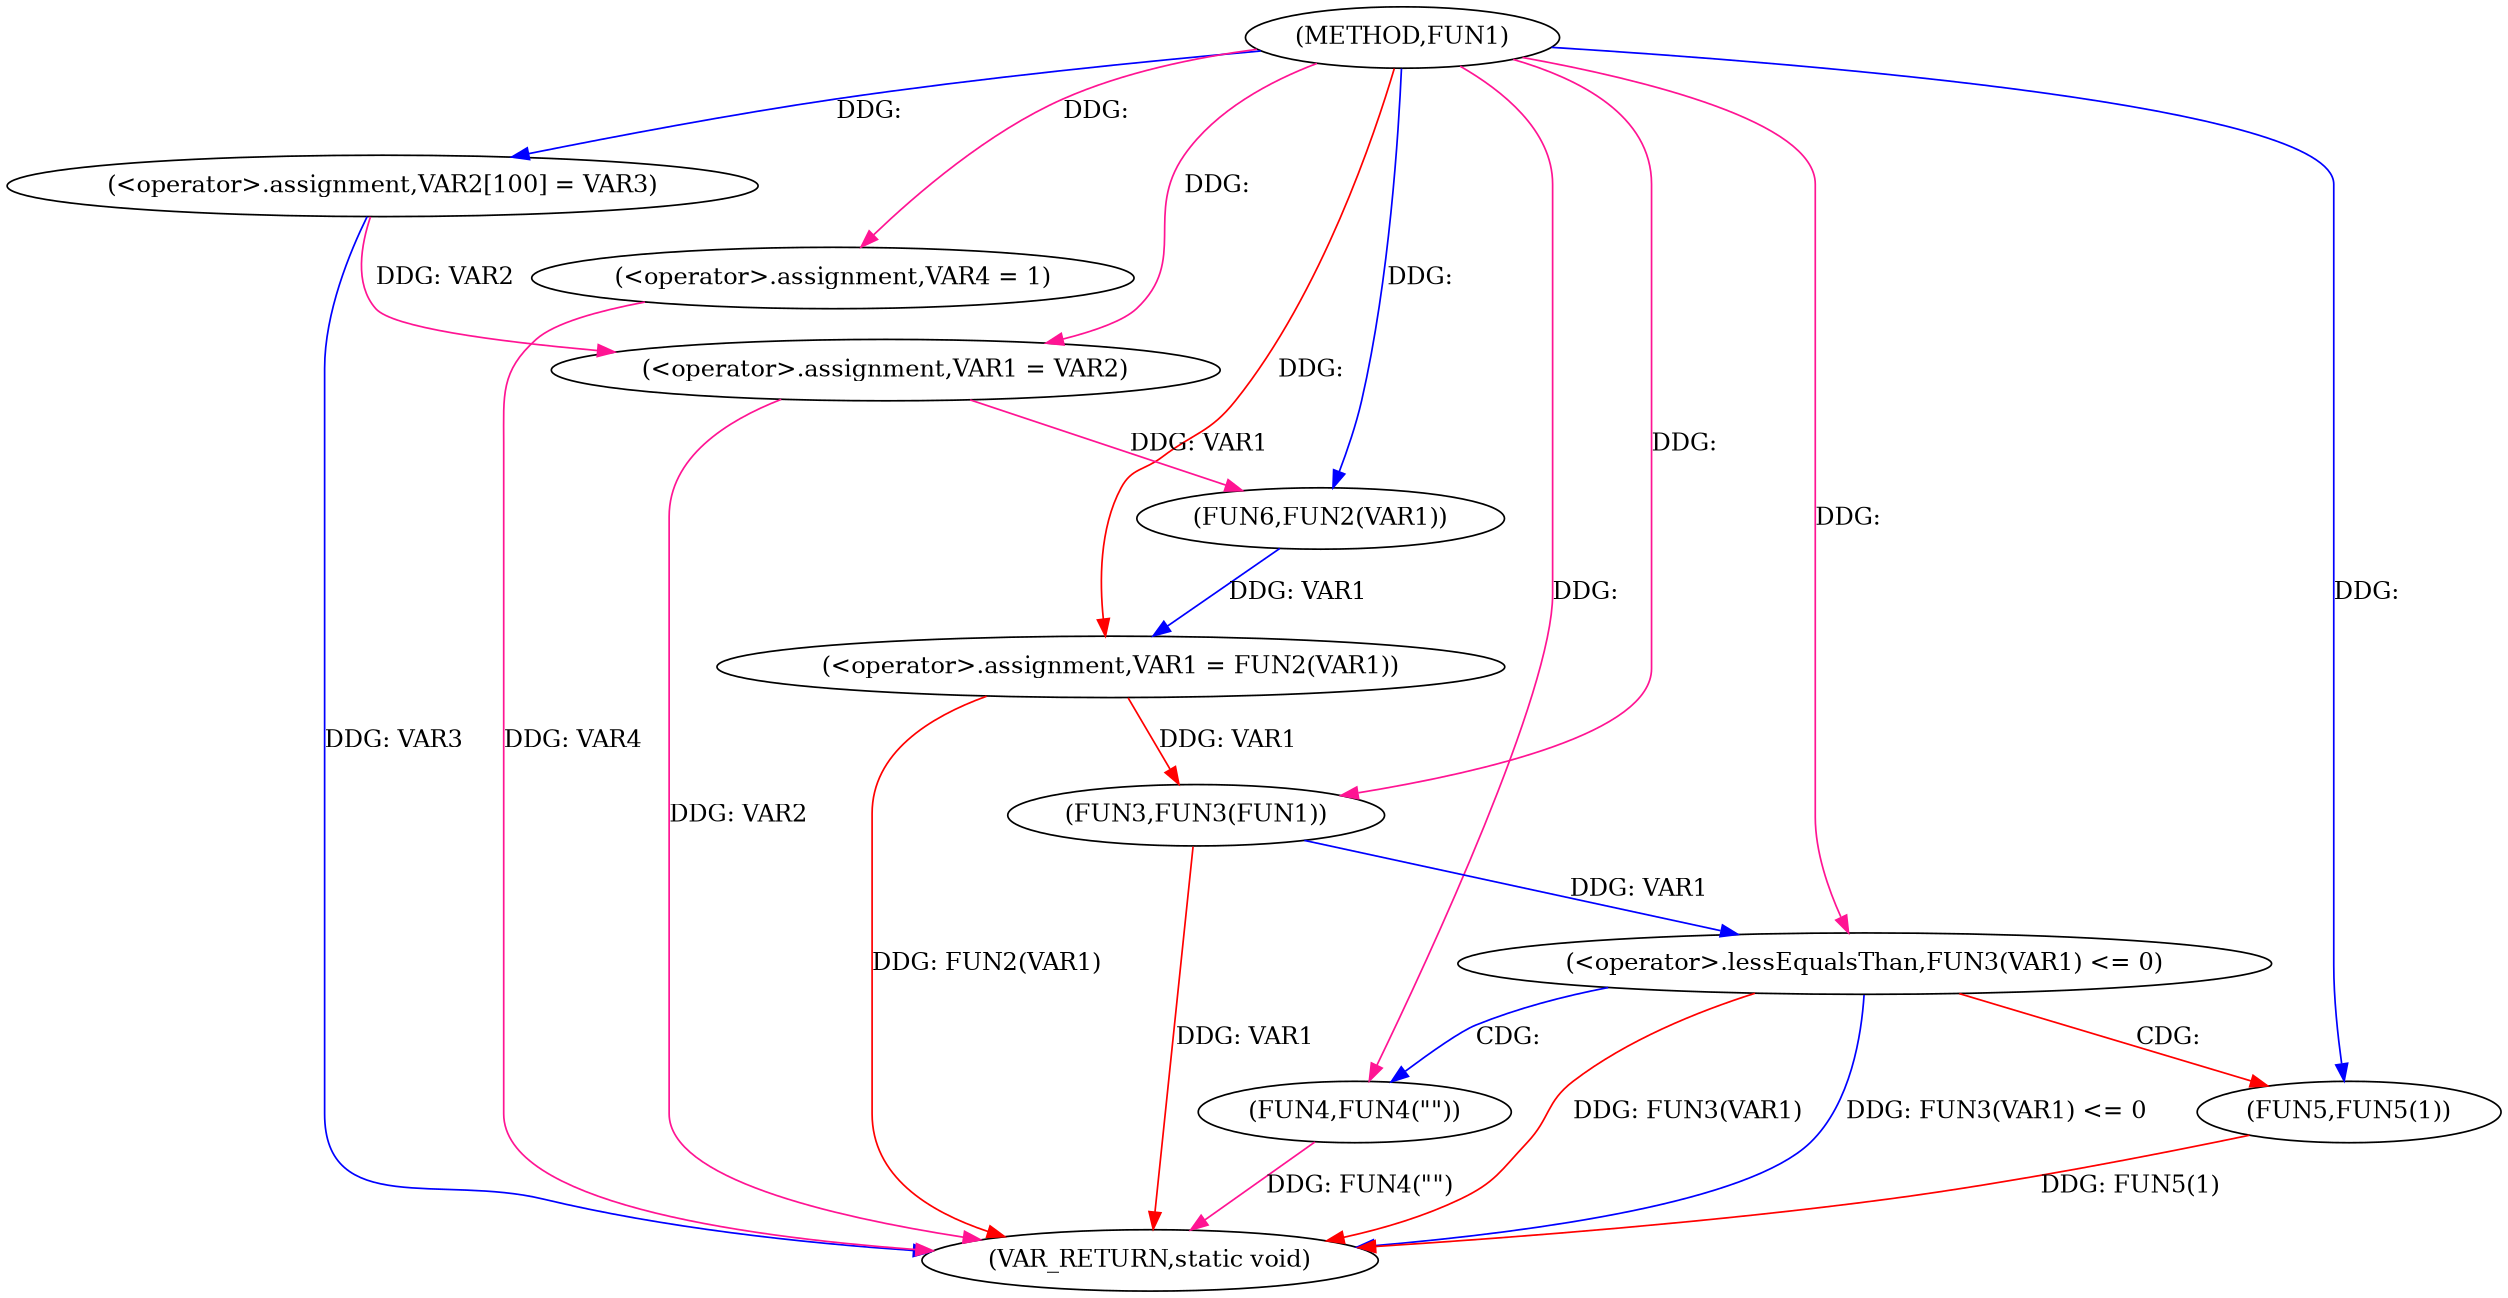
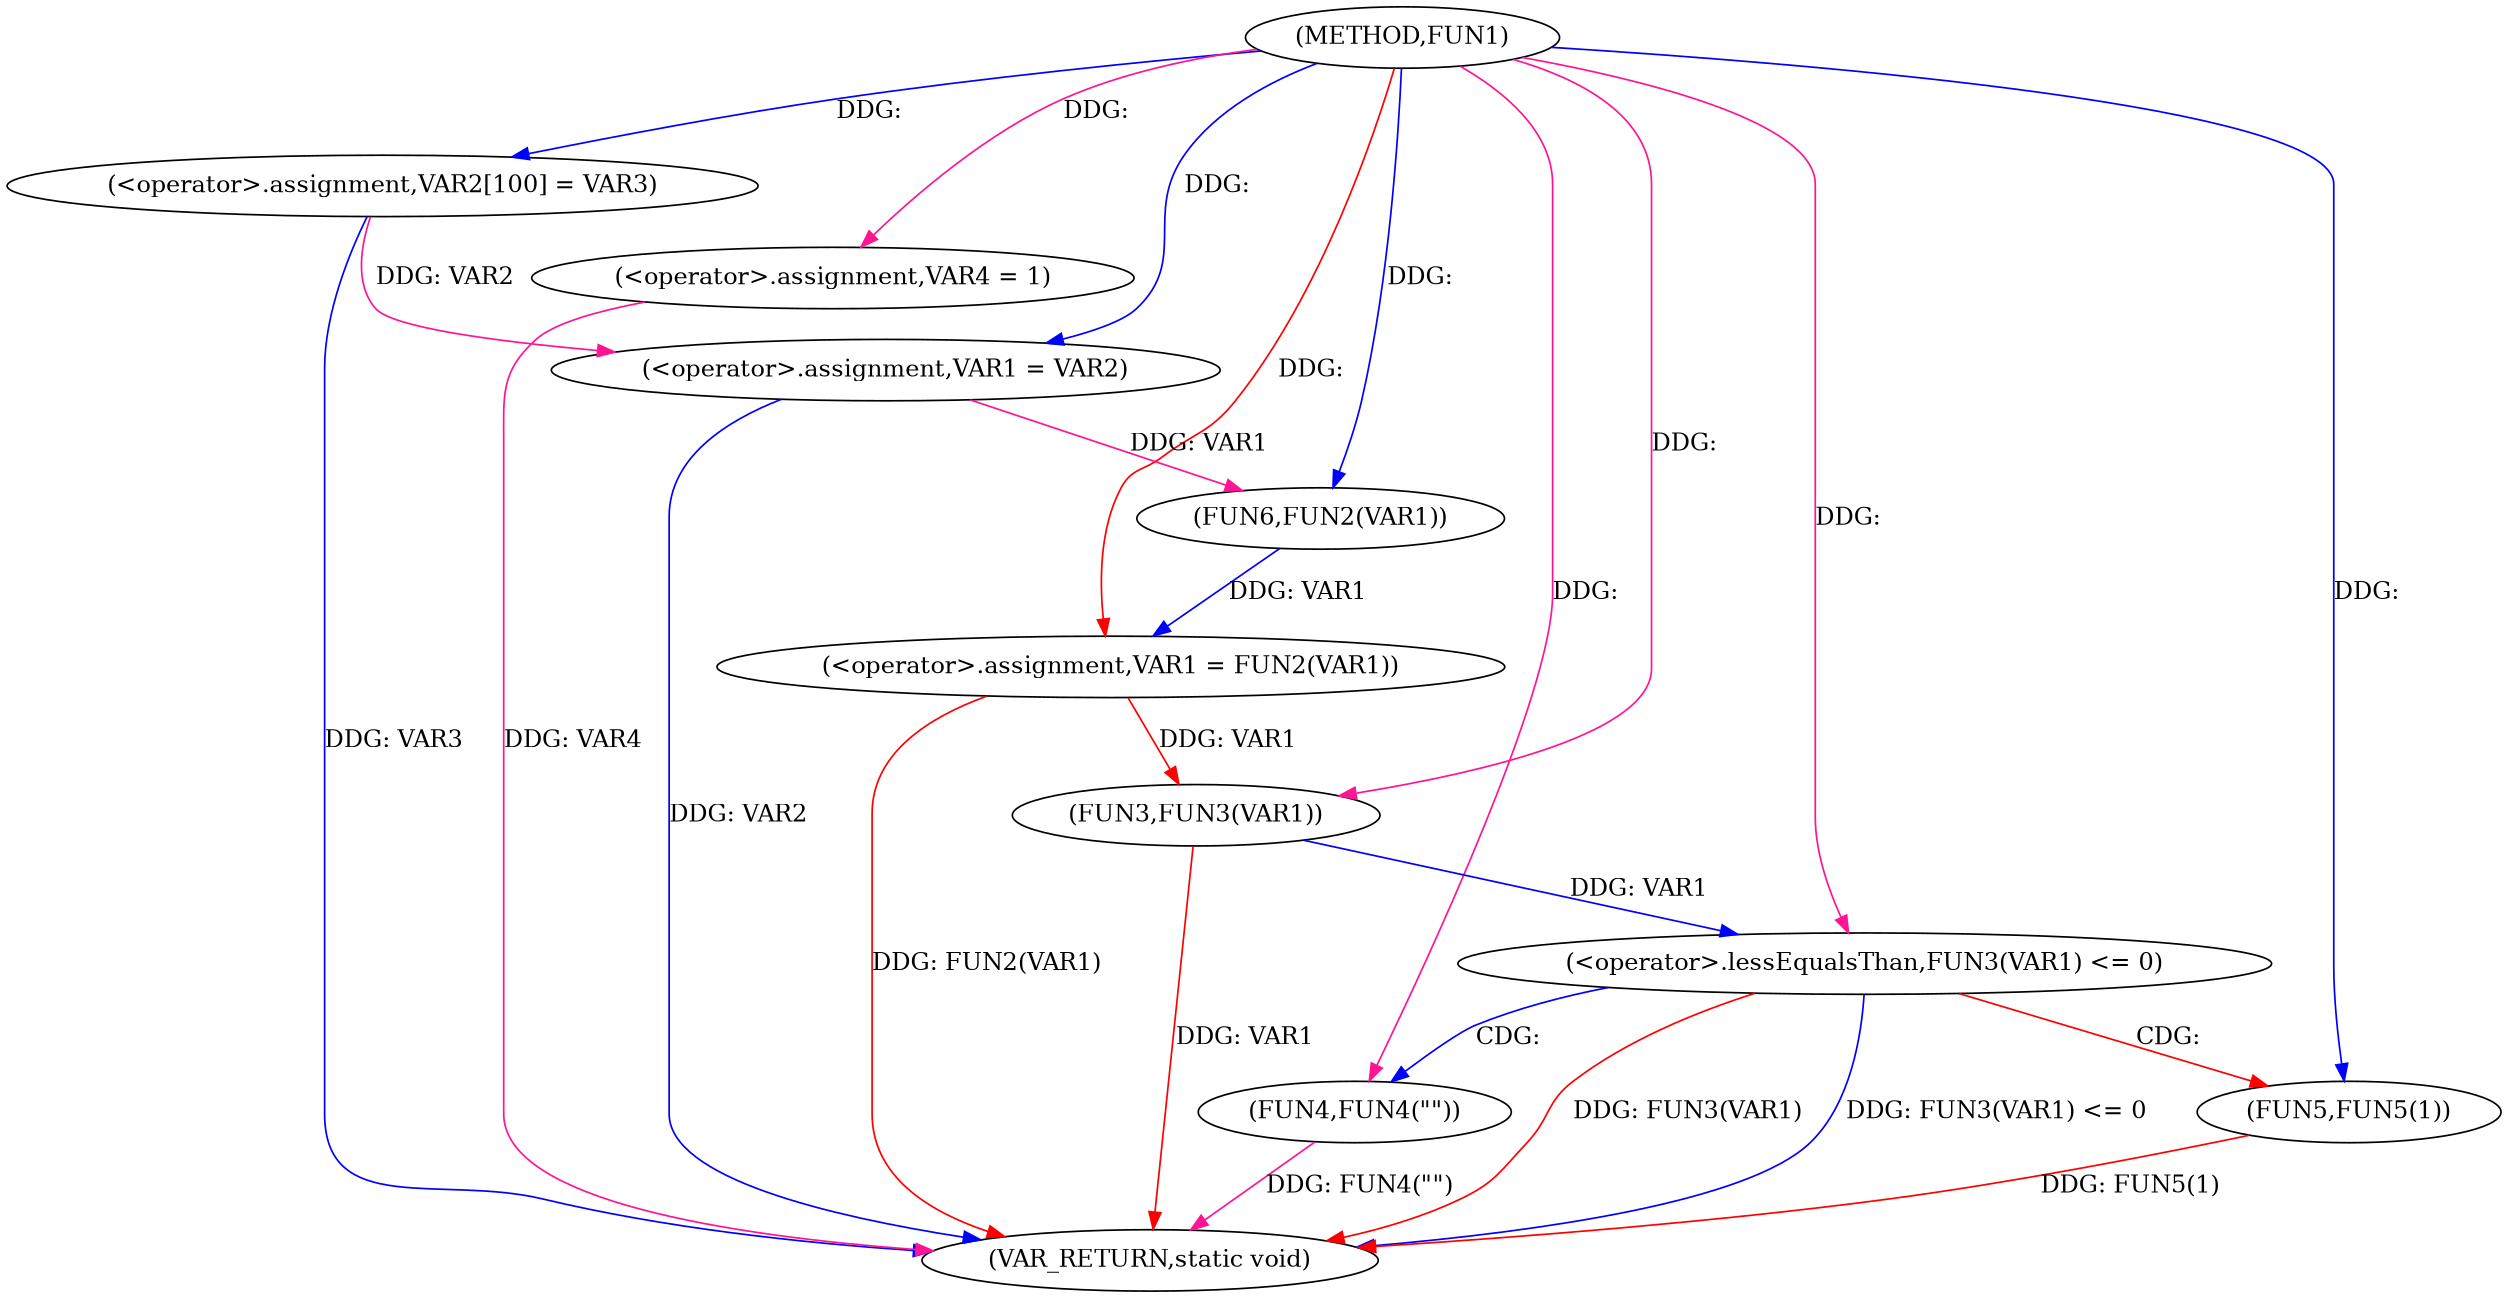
(1168, 192) -> (1168, 192)
(1196, 815) -> (1196, 815)
(669, 896) -> (669, 896)
